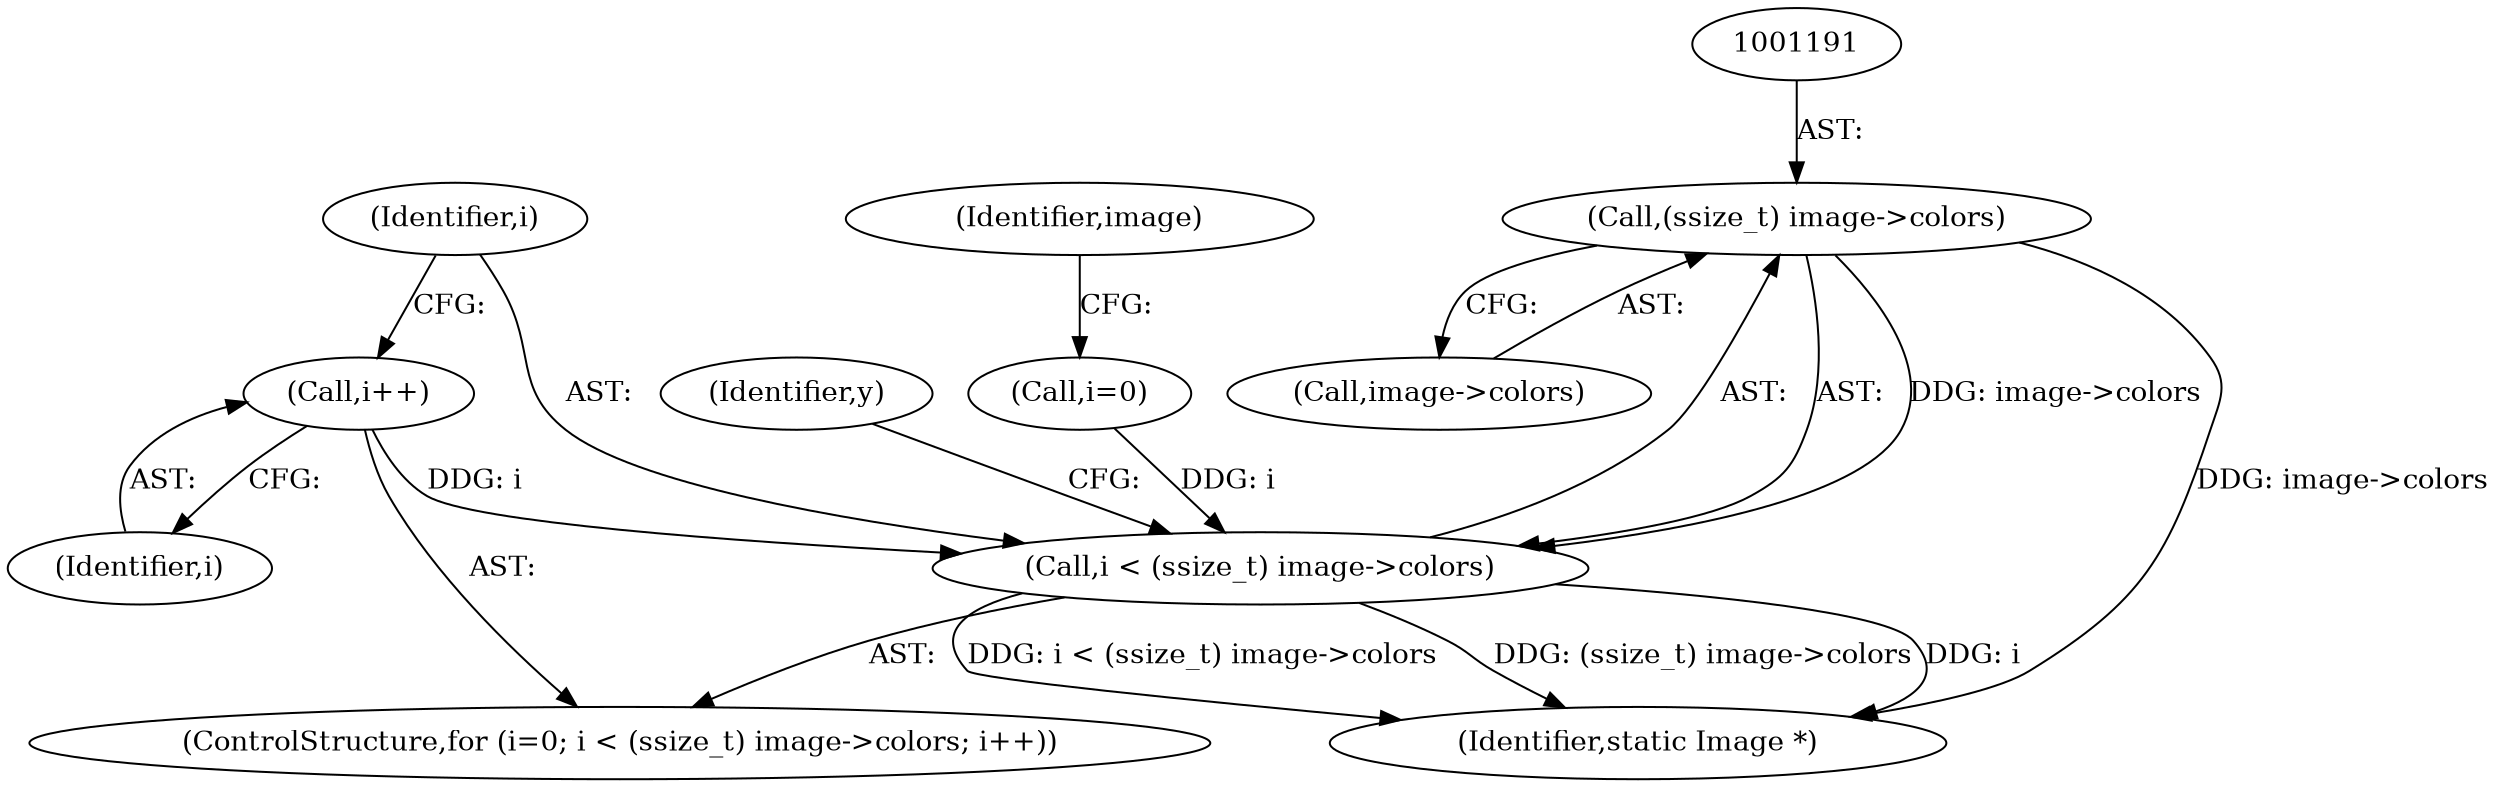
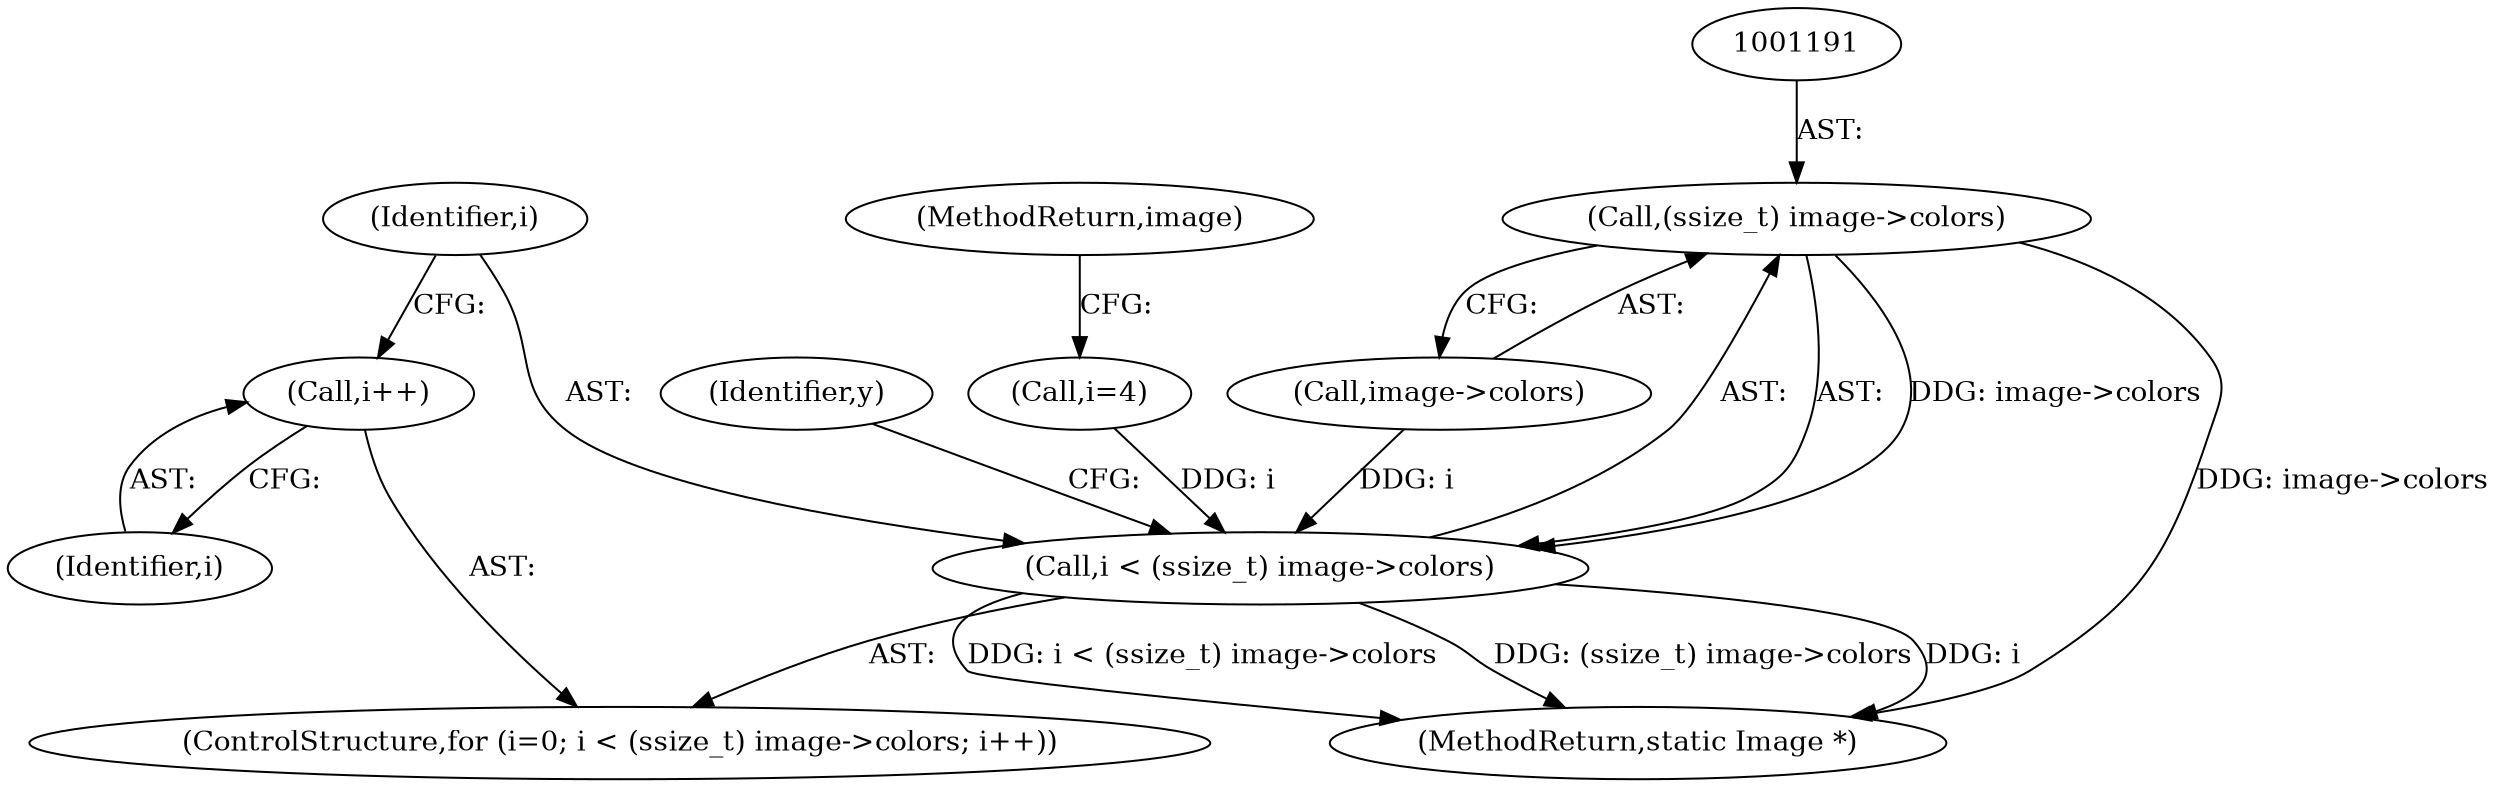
(1080, 219) -> (1080, 219)
(1080, 394) -> (1080, 394)
(639, 531) -> (1358, 474)
(1638, 743) -> (1638, 743)
